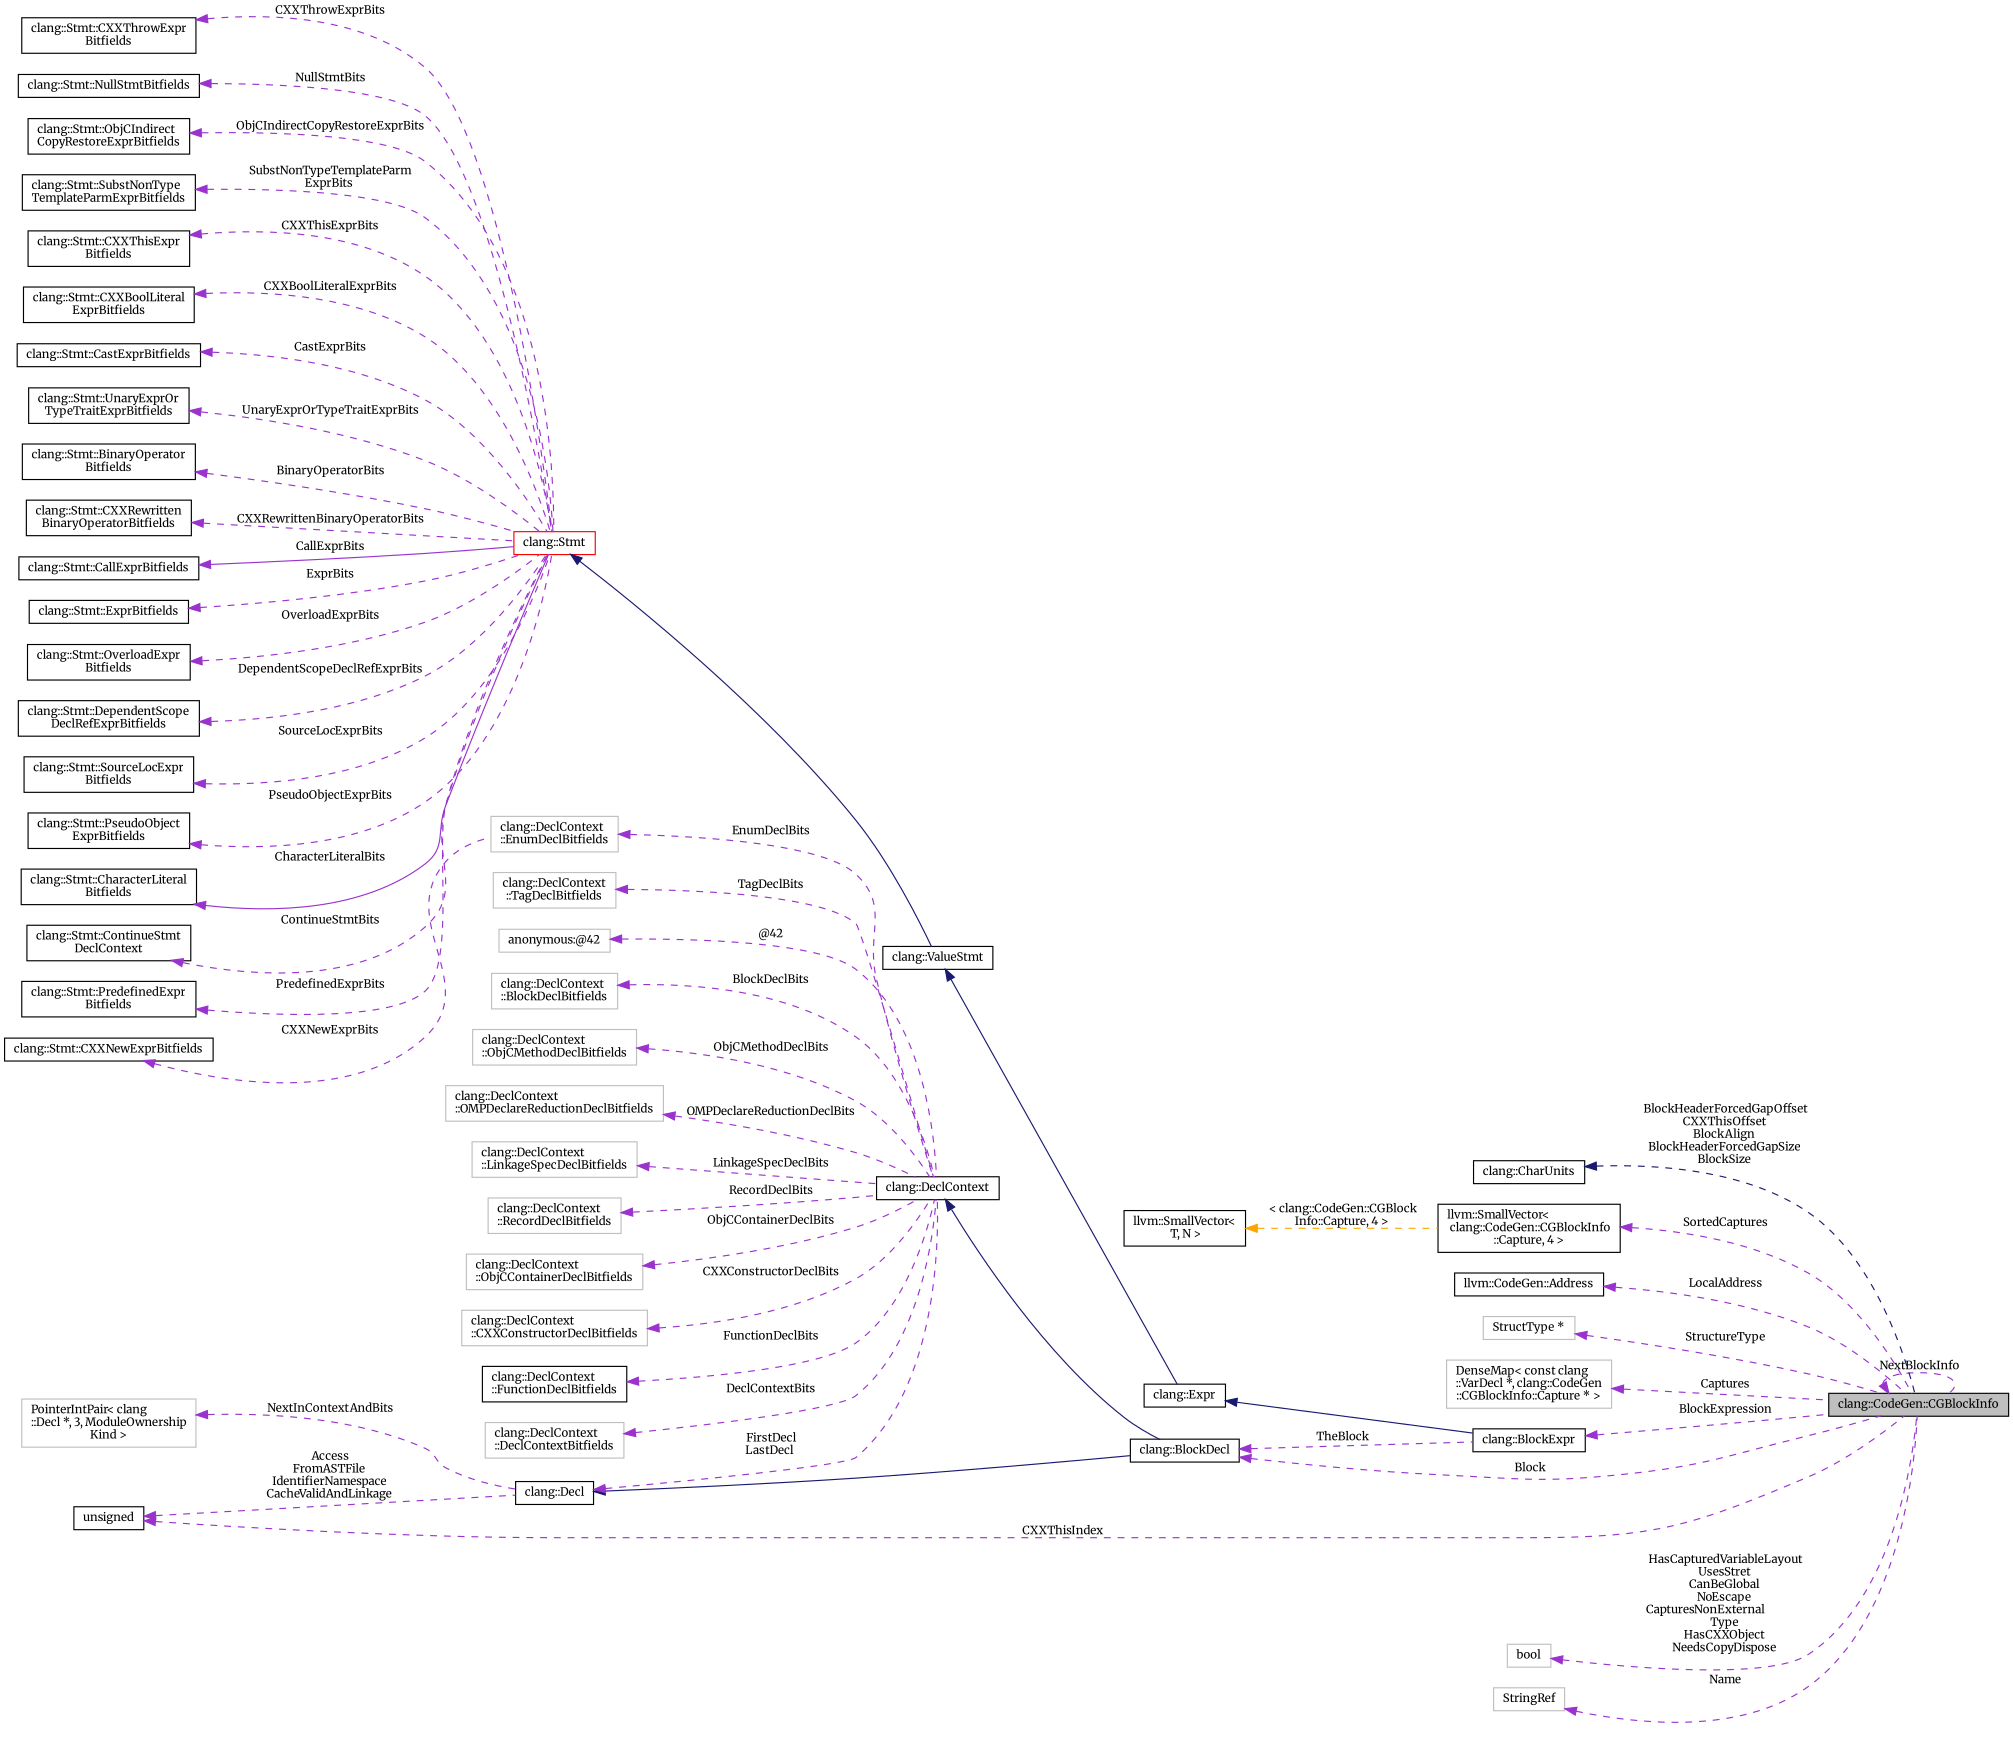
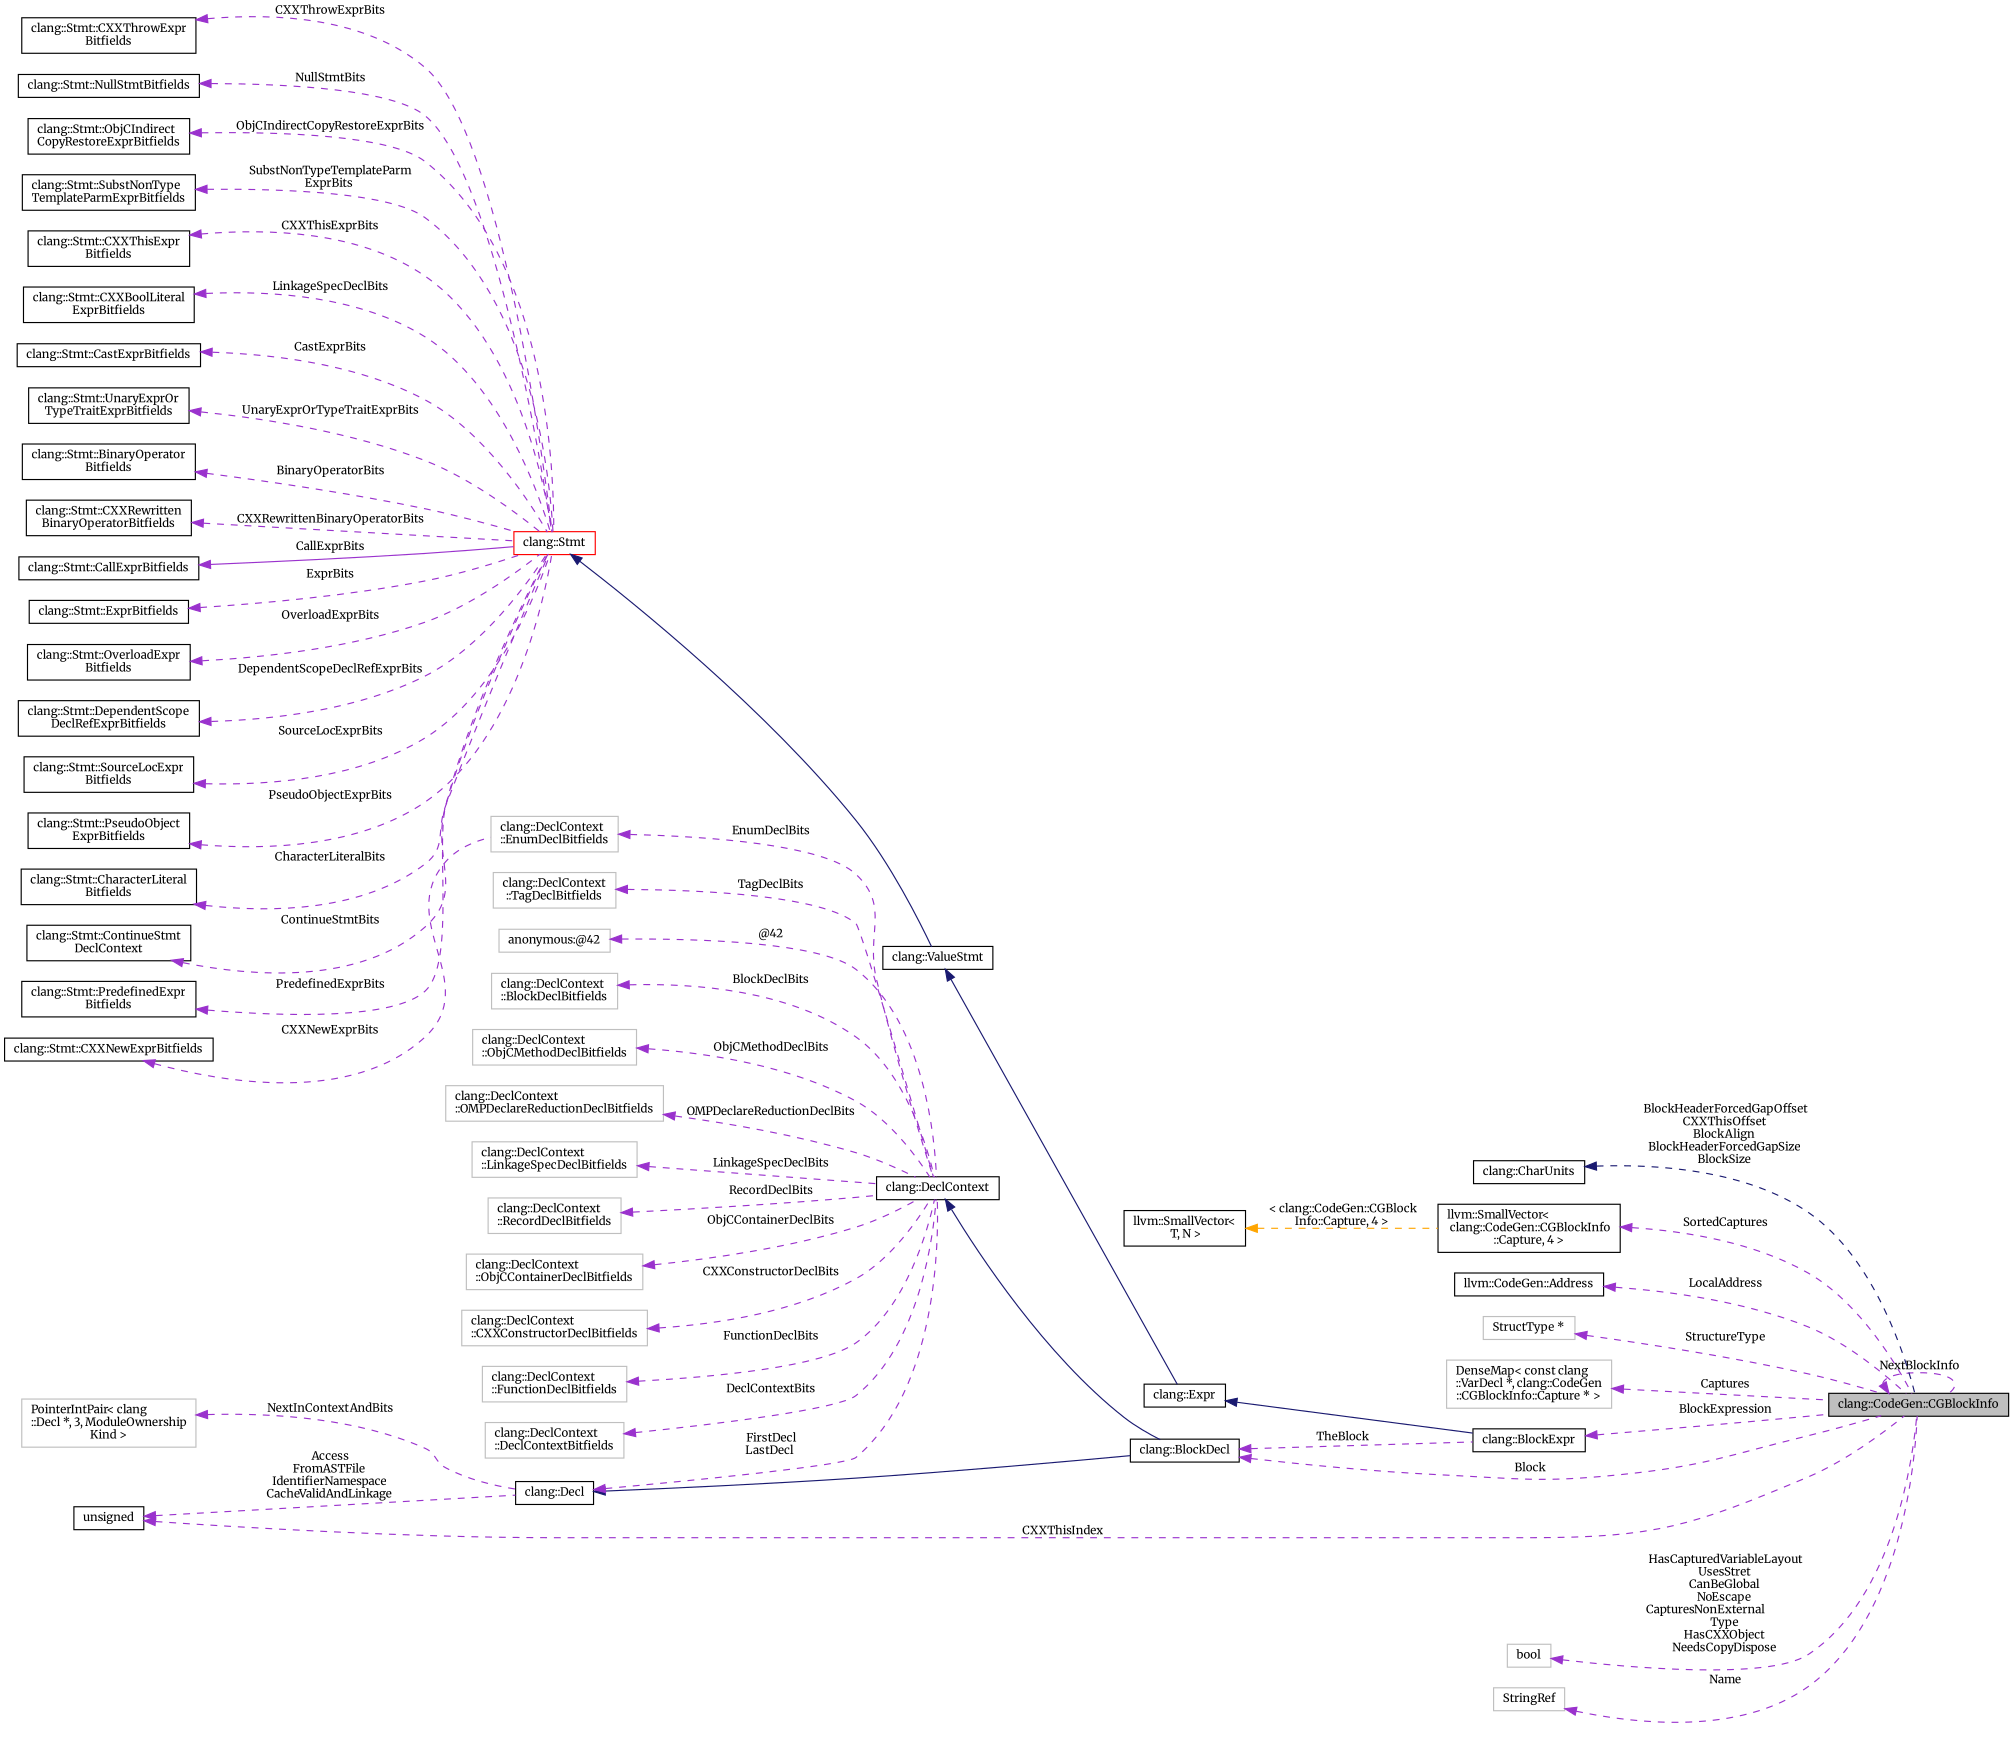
(329, 287) -> (329, 287)
(433, 856) -> (433, 856)
(555, 1384) -> (555, 1384)
